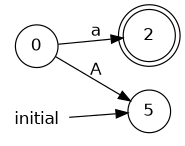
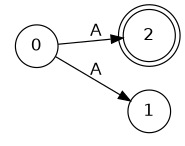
(96, 31) -> (96, 31)
(149, 111) -> (149, 111)
(37, 120) -> none
